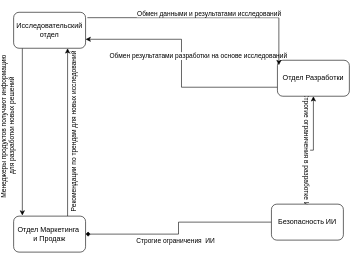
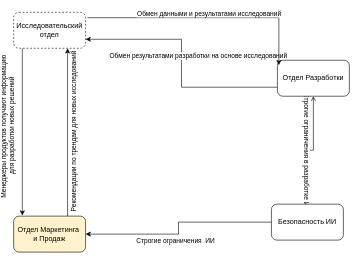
(50, 30) -> (50, 30)
(314, 101) -> (314, 100)
(50, 234) -> (50, 234)
(91, 234) -> (91, 234)
